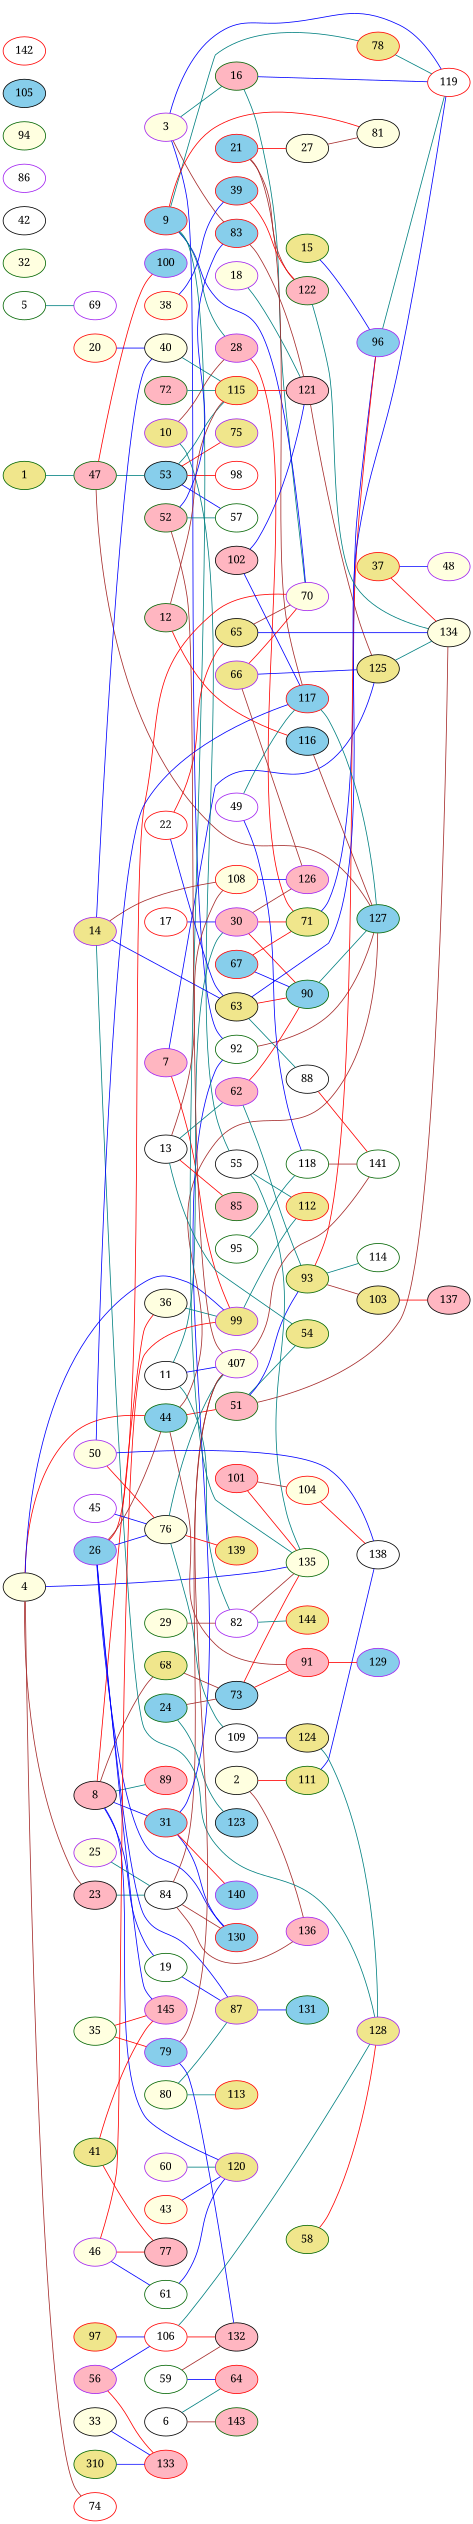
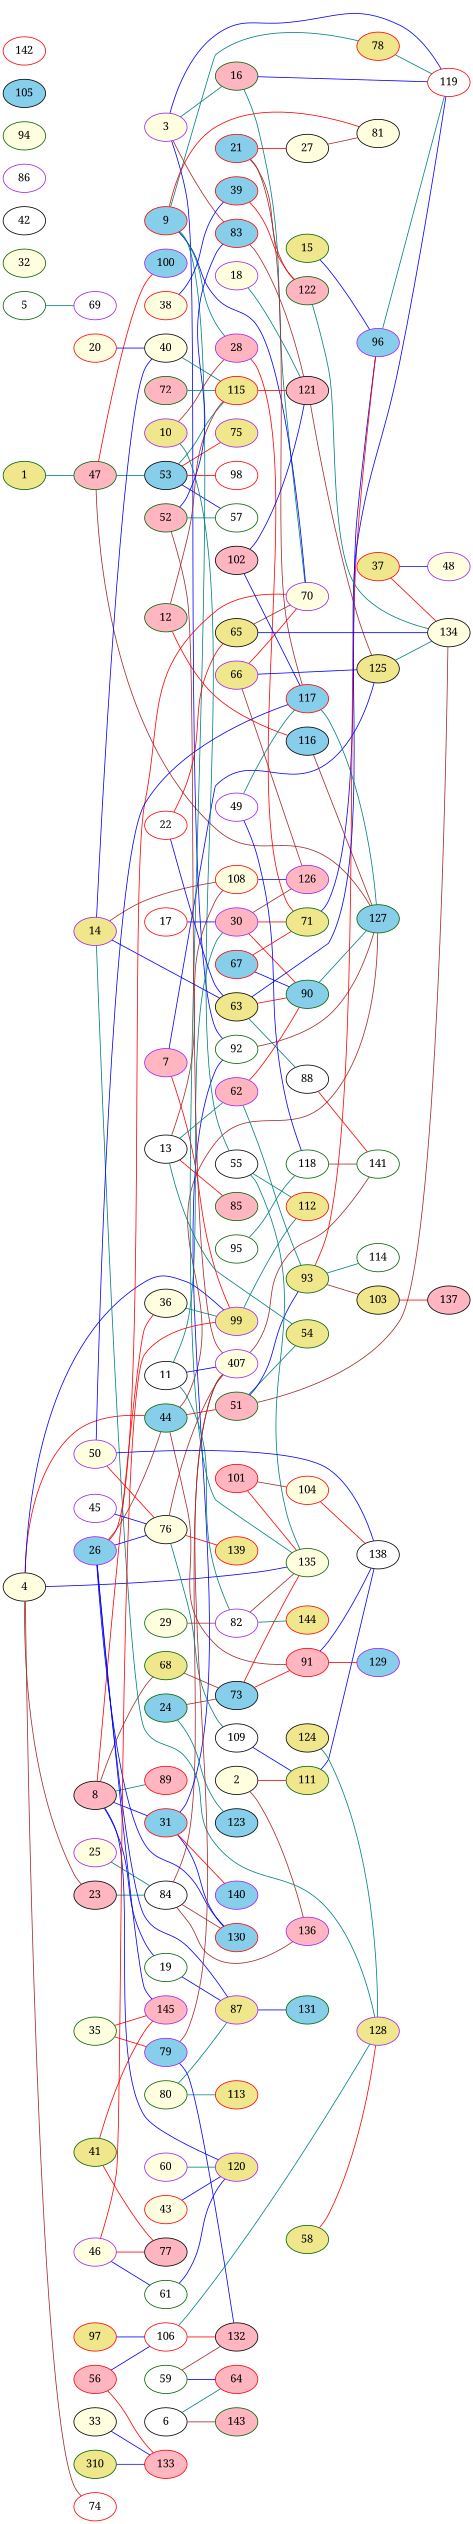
(189, 1442) -> (189, 1442)
none -> (348, 1611)
(272, 1738) -> (272, 1759)
(95, 2379) -> (95, 2379)
